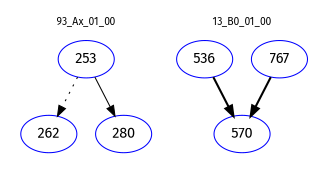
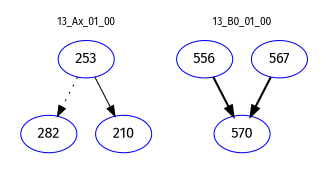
(86, 22) -> (86, 22)
(205, 59) -> (205, 59)
(279, 59) -> (279, 59)
(49, 134) -> (49, 134)
(124, 134) -> (124, 134)
